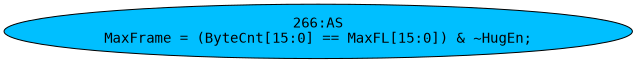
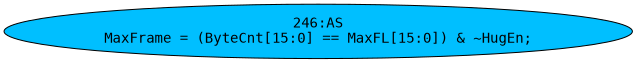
(318, 31) -> (318, 31)
